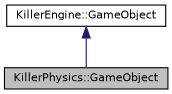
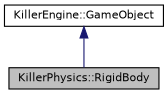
(86, 78) -> (84, 78)
